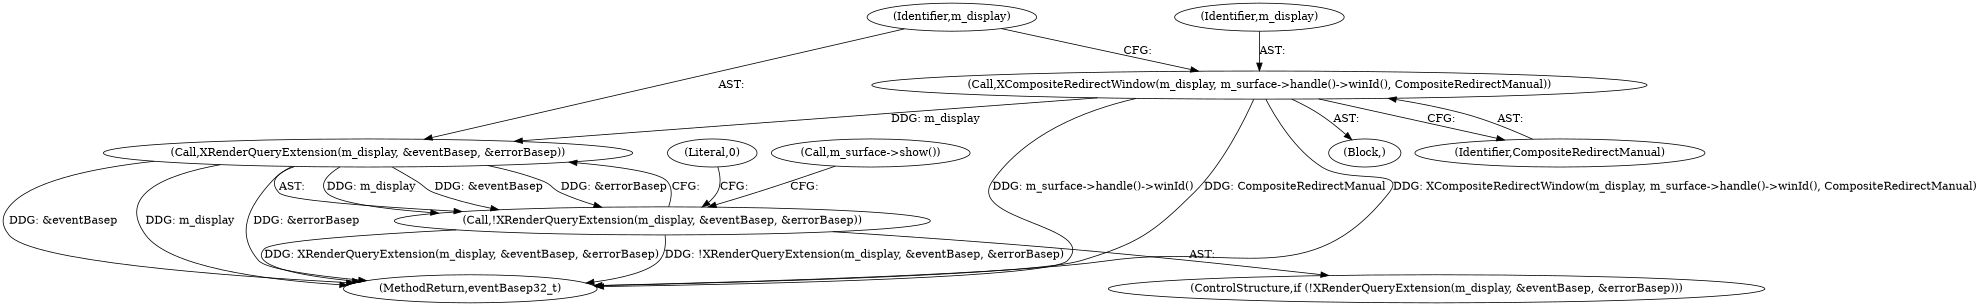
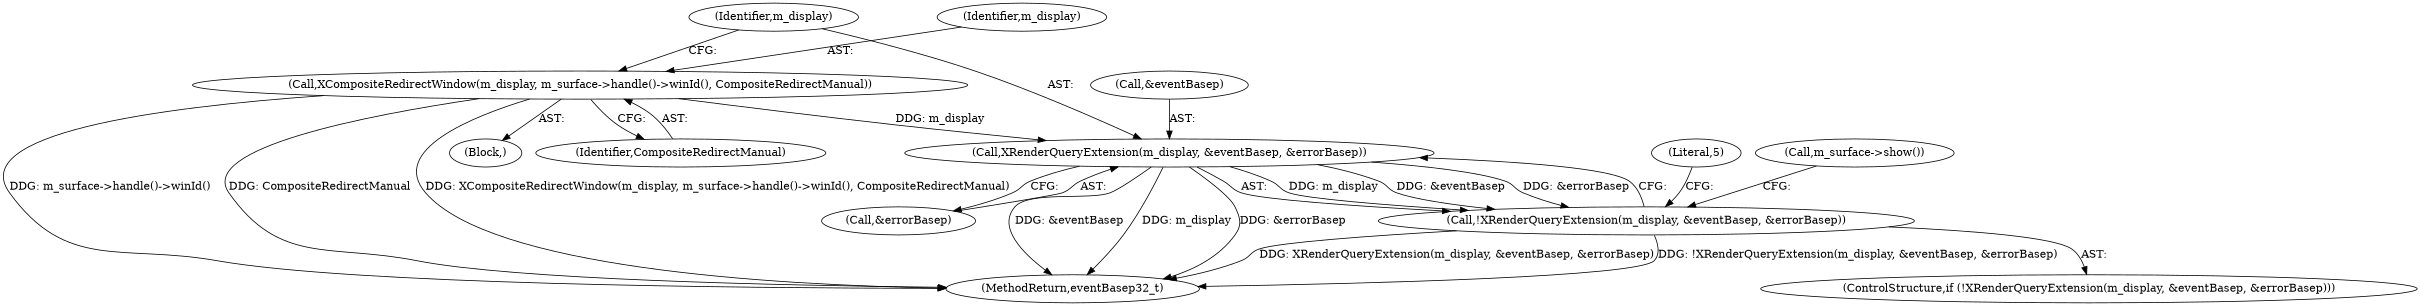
none -> (1169, 85)
(712, 153) -> (1696, 153)
none -> (899, 221)
